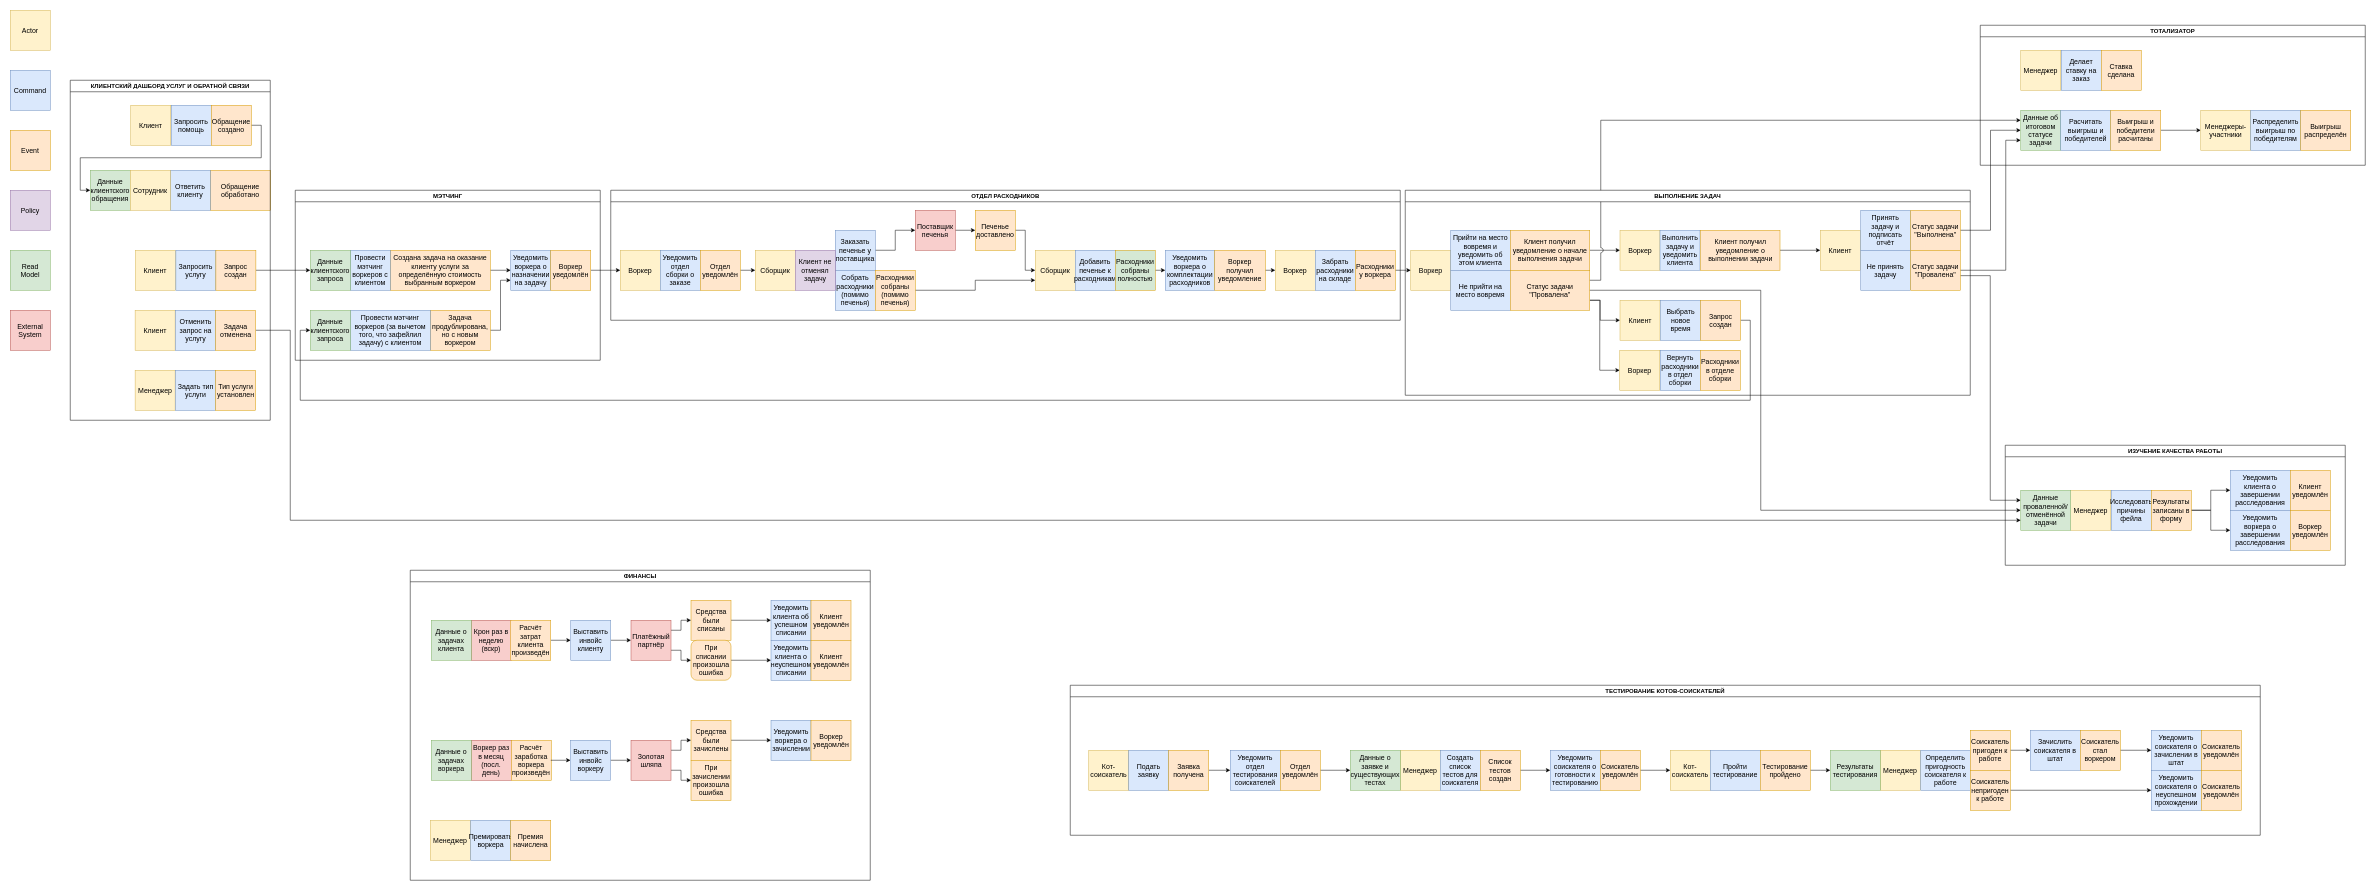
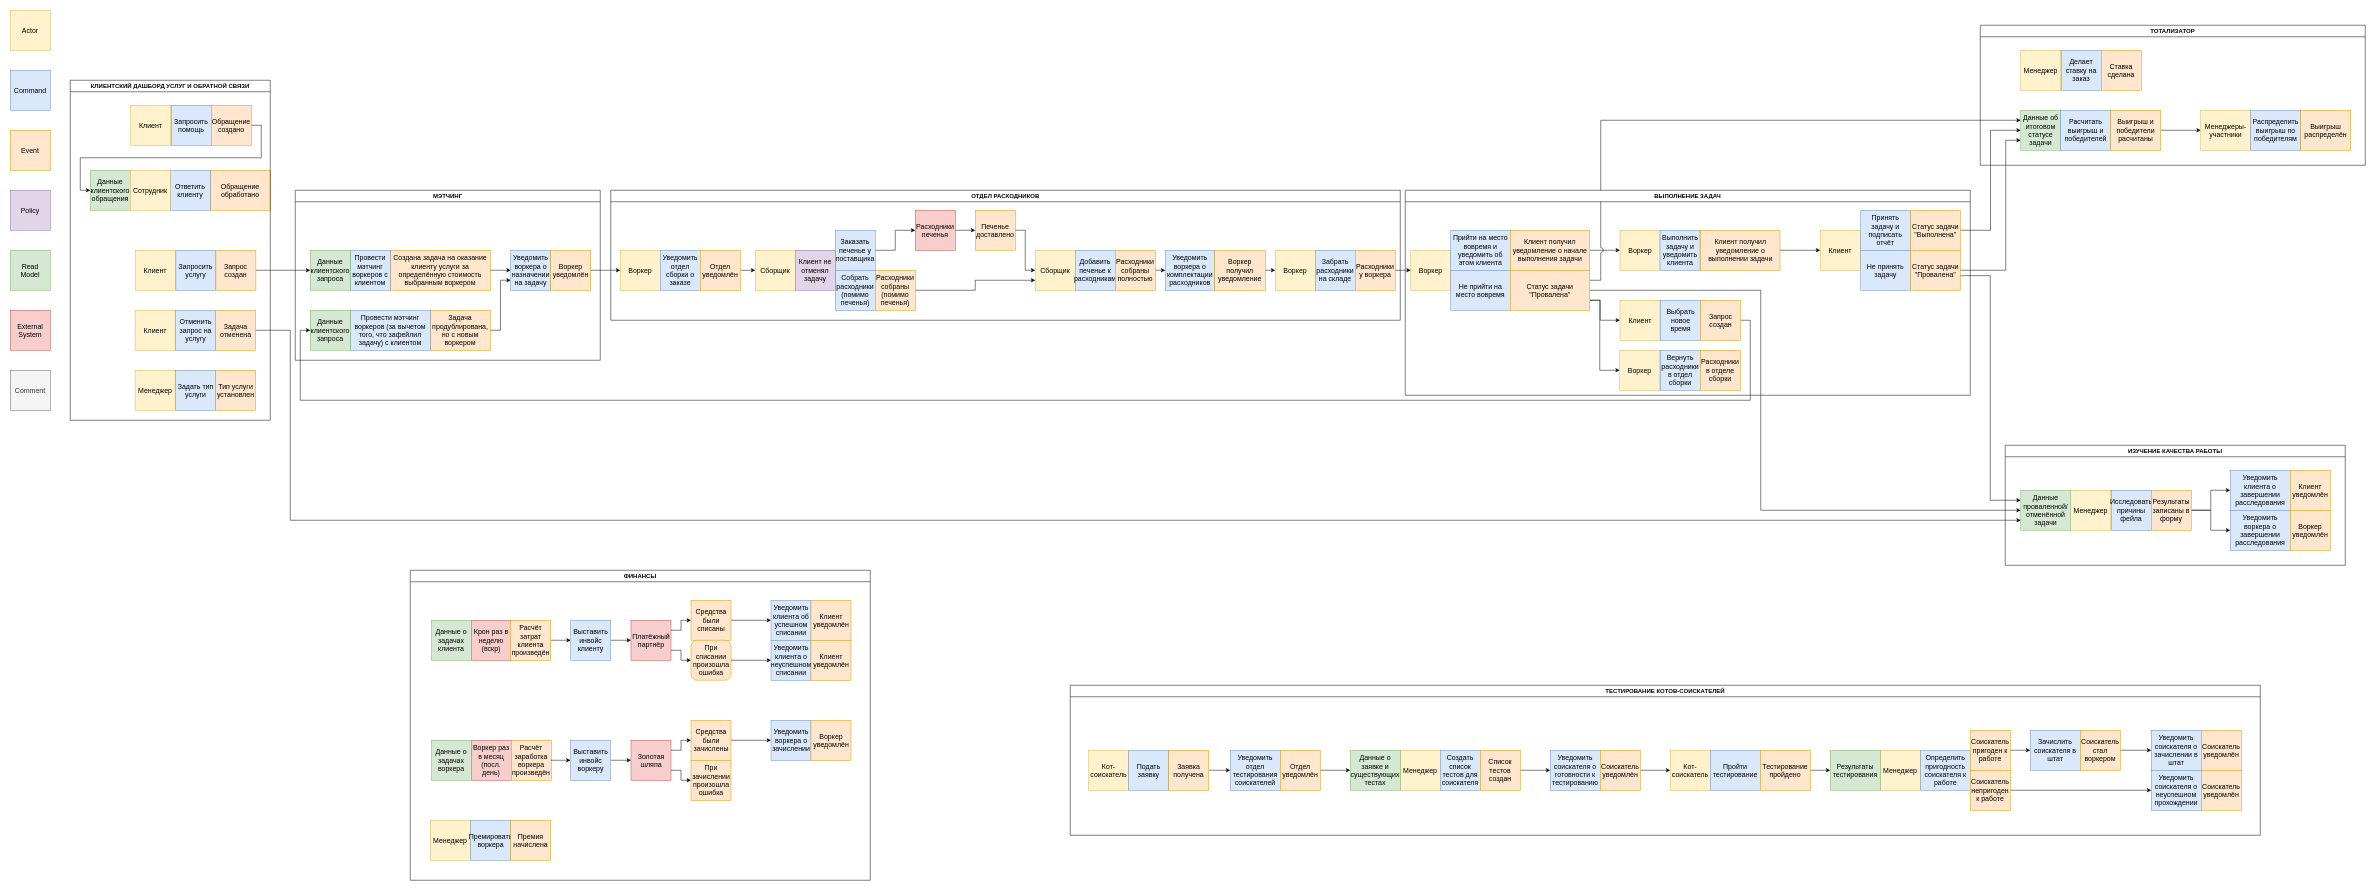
(935, 230) -> (935, 230)
(1135, 270) -> (1135, 270)
none -> (30, 390)
